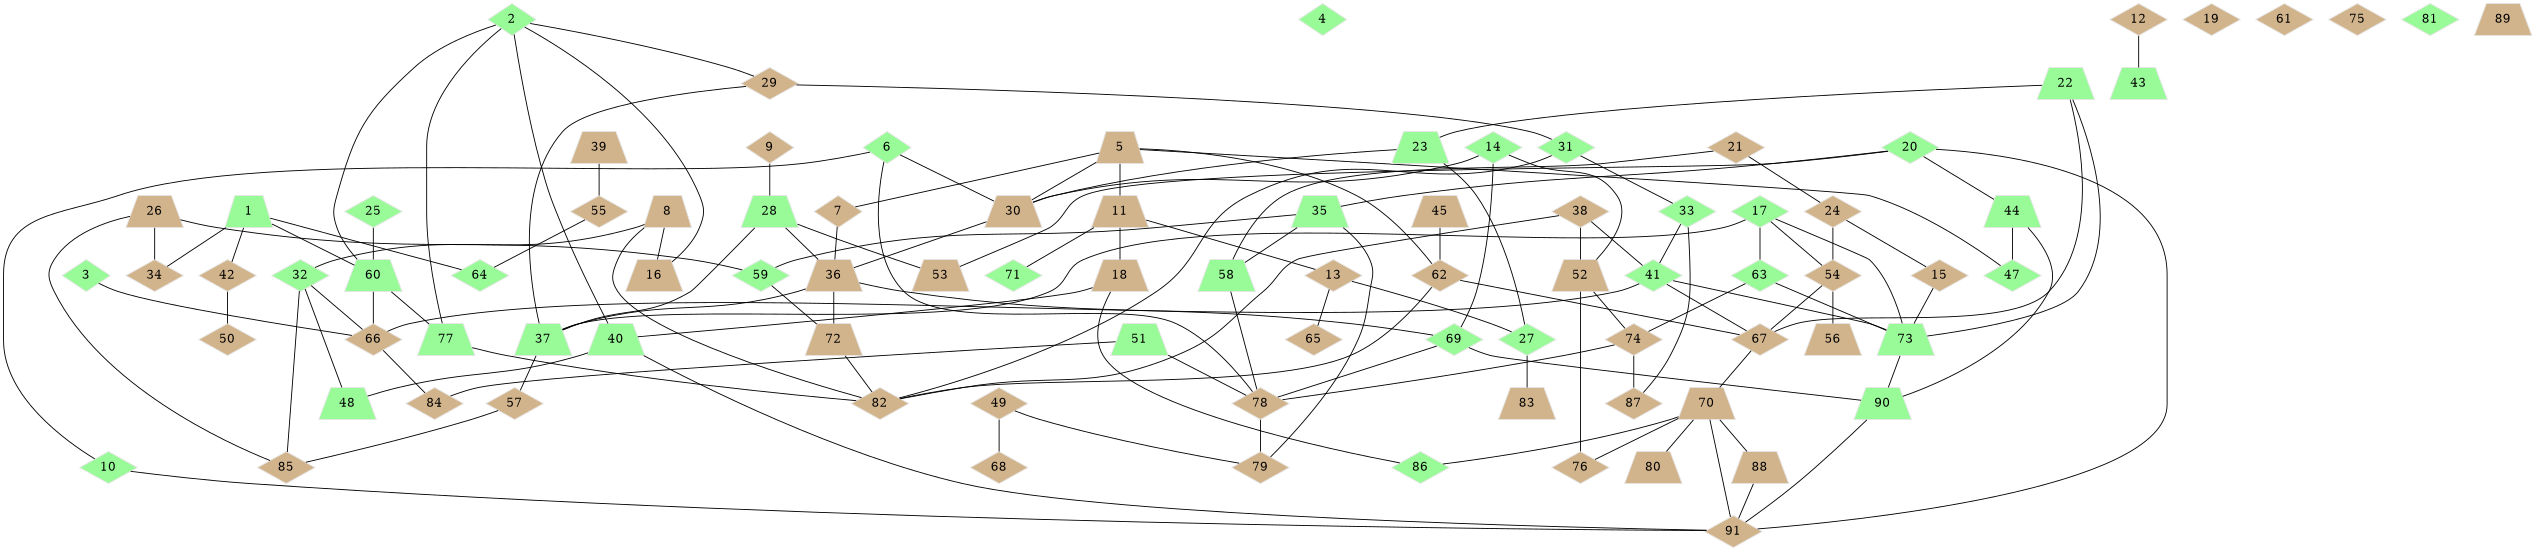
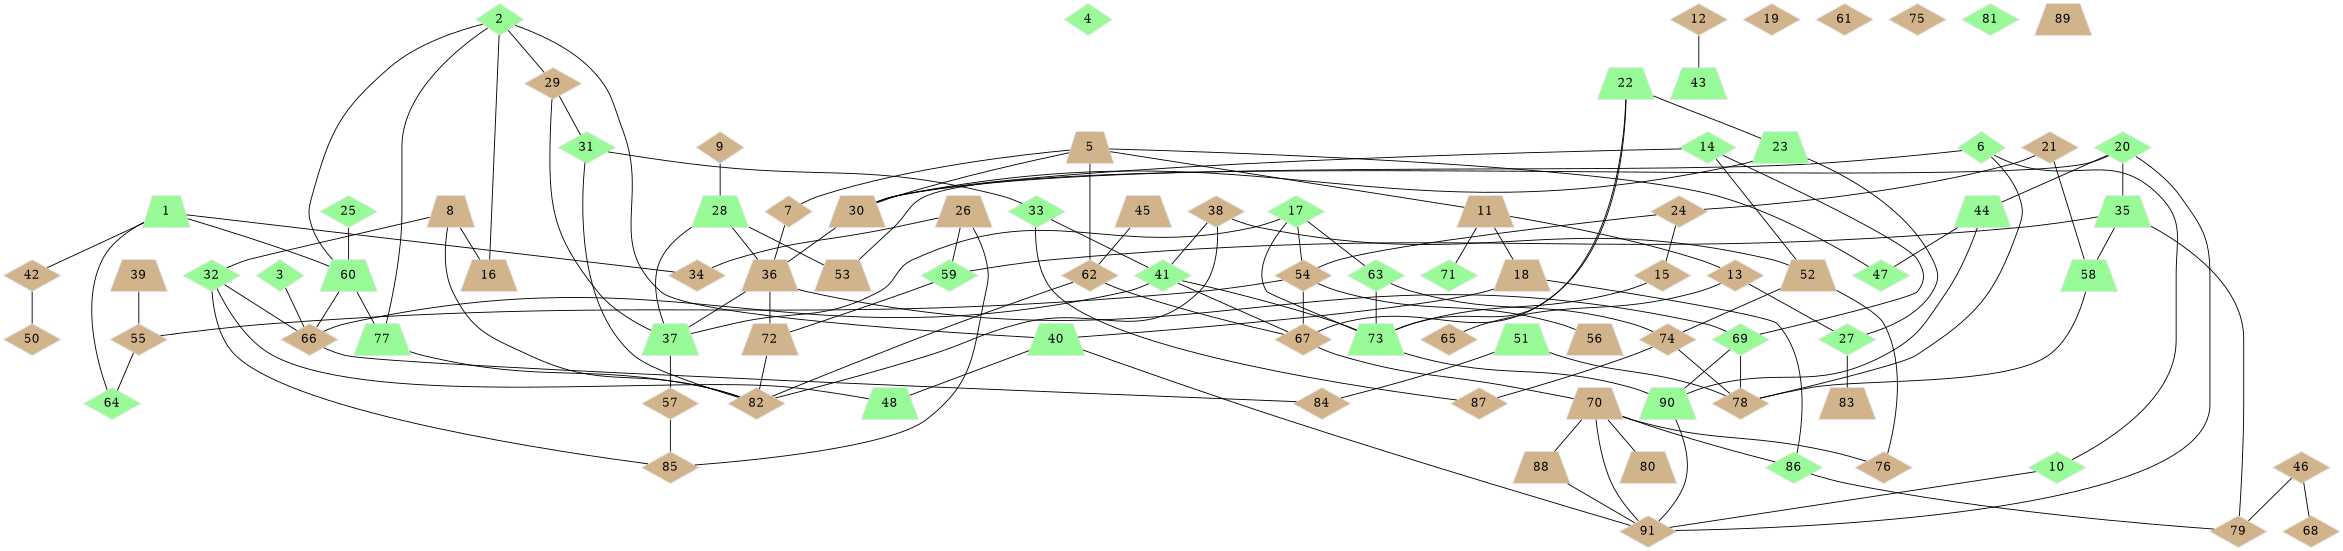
none -> (694, 310)
(999, 404) -> (2302, 468)
(1260, 436) -> (2011, 509)
